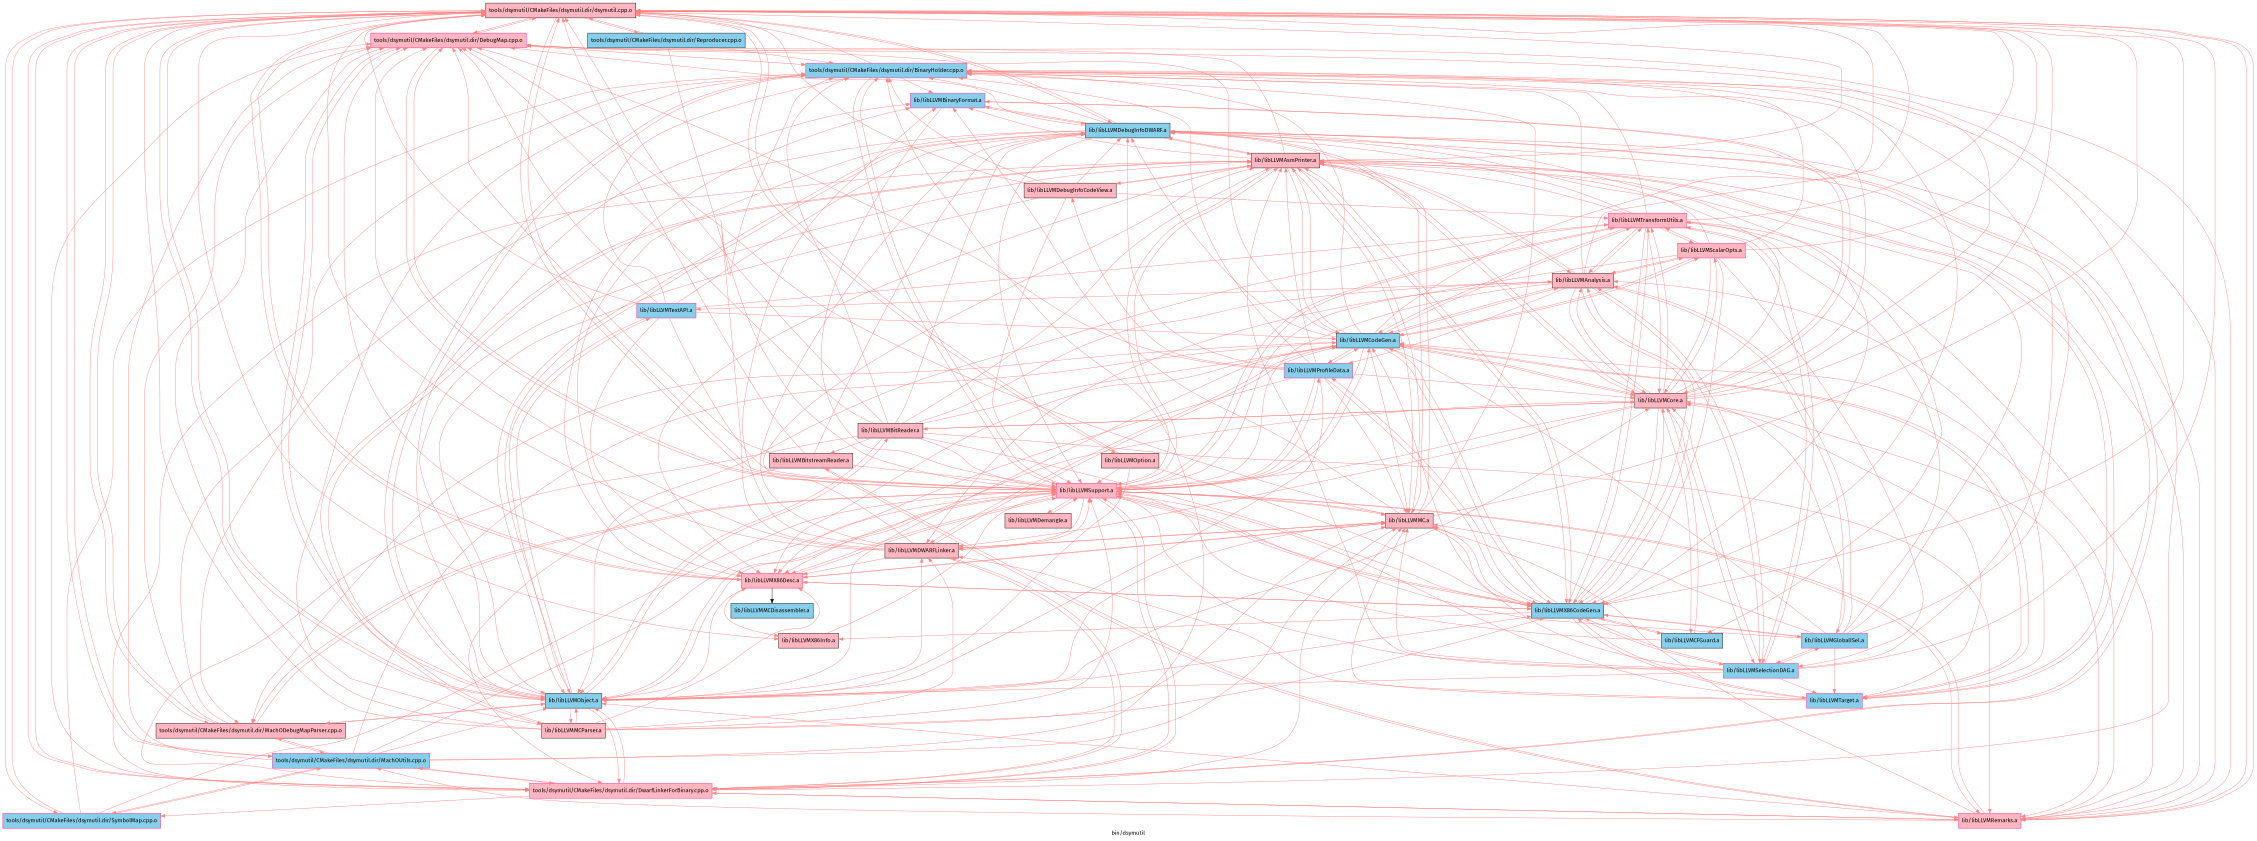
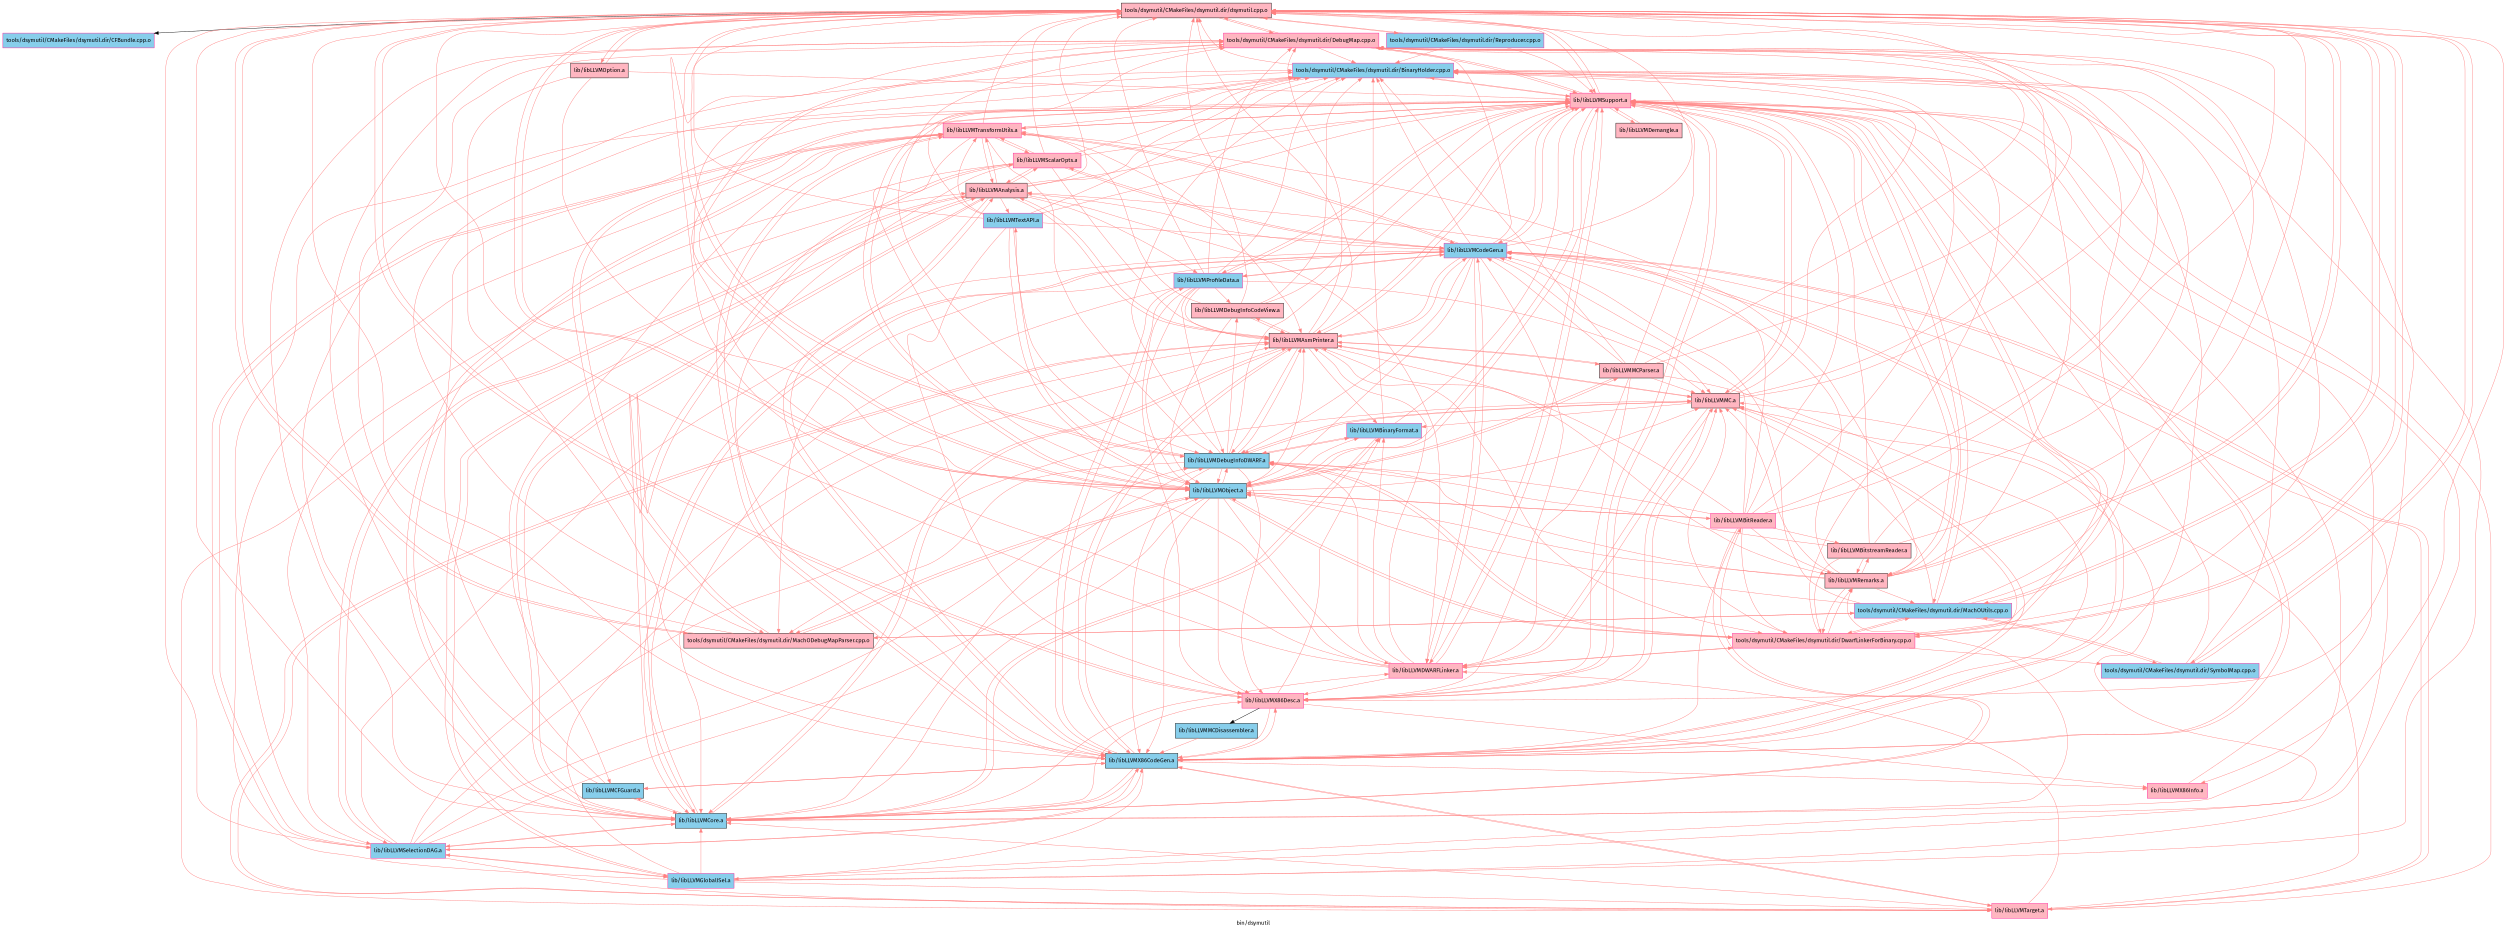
none -> (79, 40)
(666, 40) -> (1465, 40)
(1771, 72) -> (441, 113)
(915, 85) -> (1375, 270)
none -> (1139, 140)
(1097, 162) -> (1231, 394)
none -> (1910, 252)
(855, 298) -> none
(1472, 309) -> (1558, 310)
(1368, 341) -> (1475, 251)
(1660, 401) -> (701, 821)
(890, 431) -> (1743, 521)
(922, 551) -> (1426, 671)
(1705, 626) -> (1181, 745)
(809, 641) -> (2177, 791)
(1834, 701) -> (2020, 911)
(1990, 821) -> (1856, 581)
